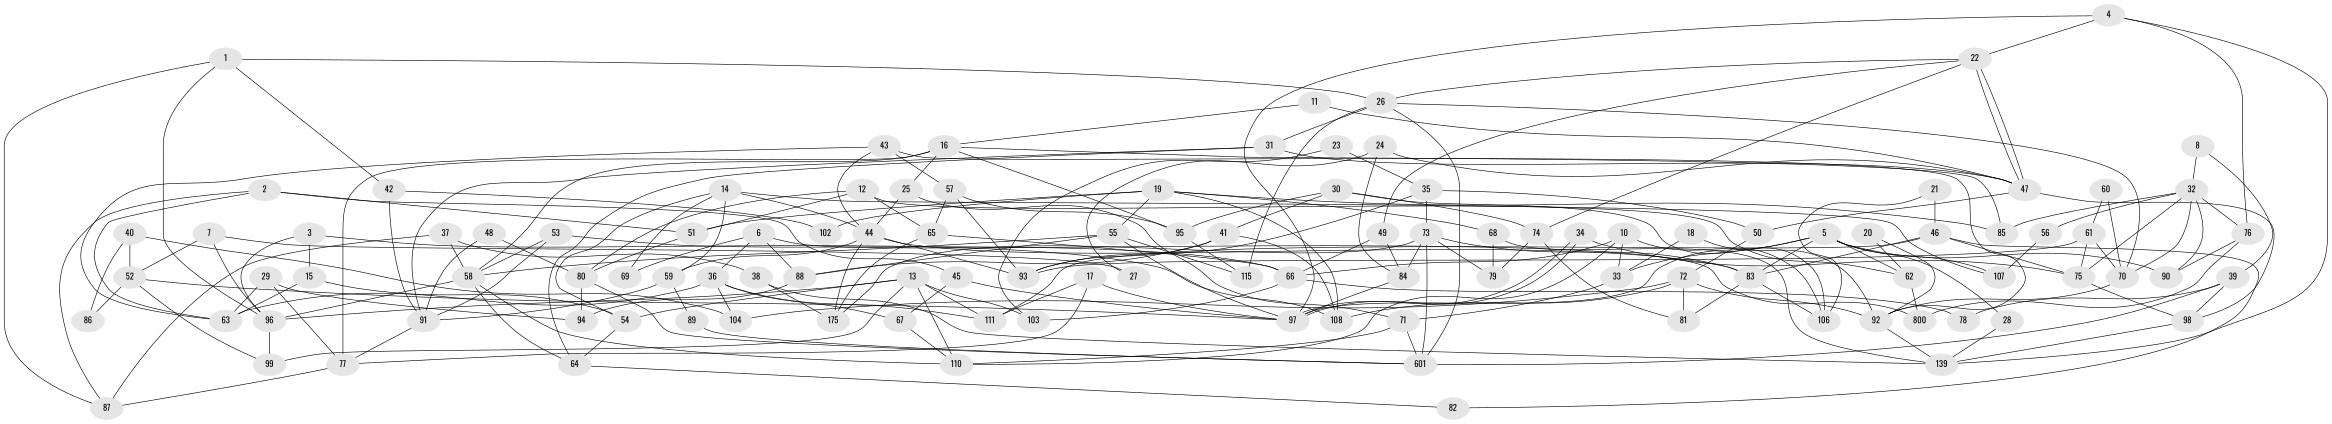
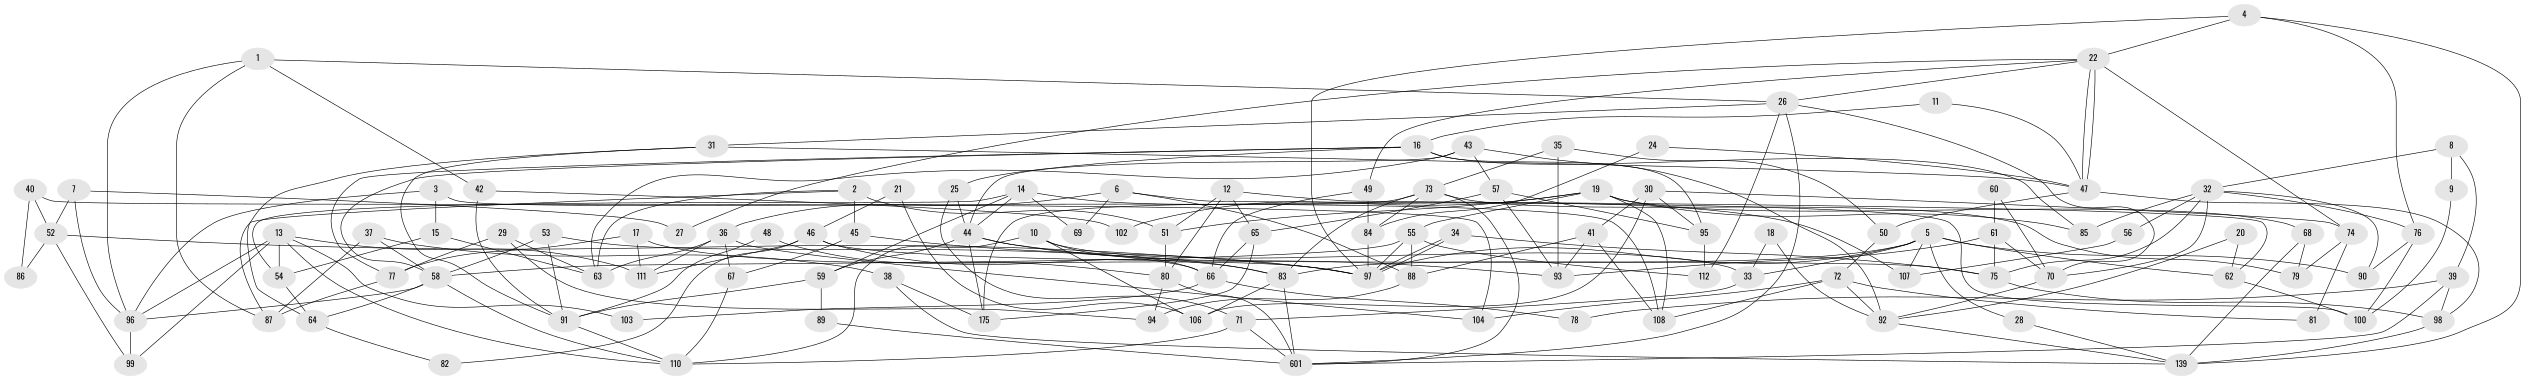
(1336, 146) -> none
(1177, 165) -> (1378, 94)
none -> (2451, 190)
(1247, 277) -> (1704, 277)
(1717, 299) -> (1289, 323)
(1920, 321) -> (2360, 321)
(383, 343) -> (624, 345)
